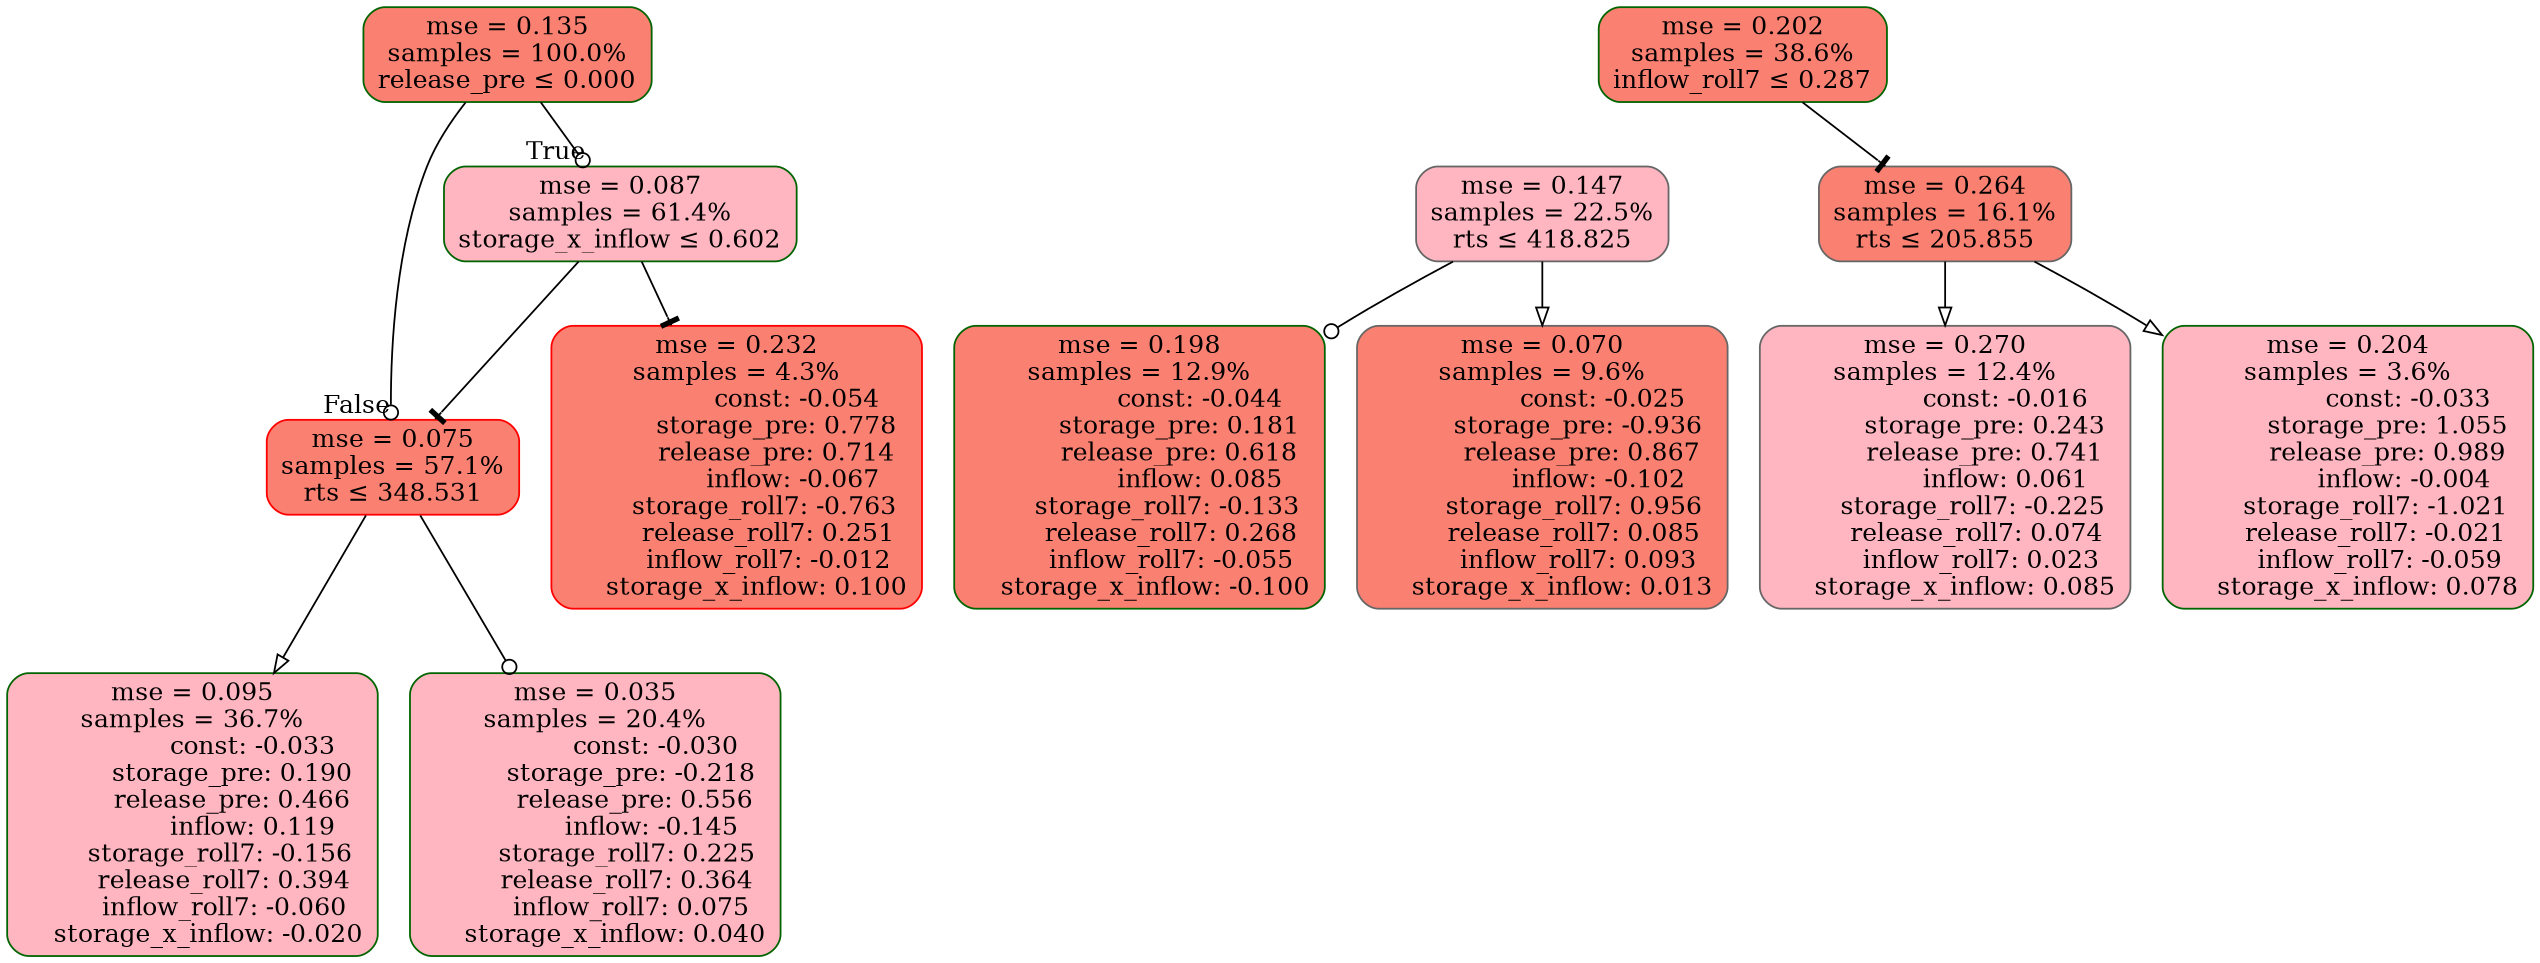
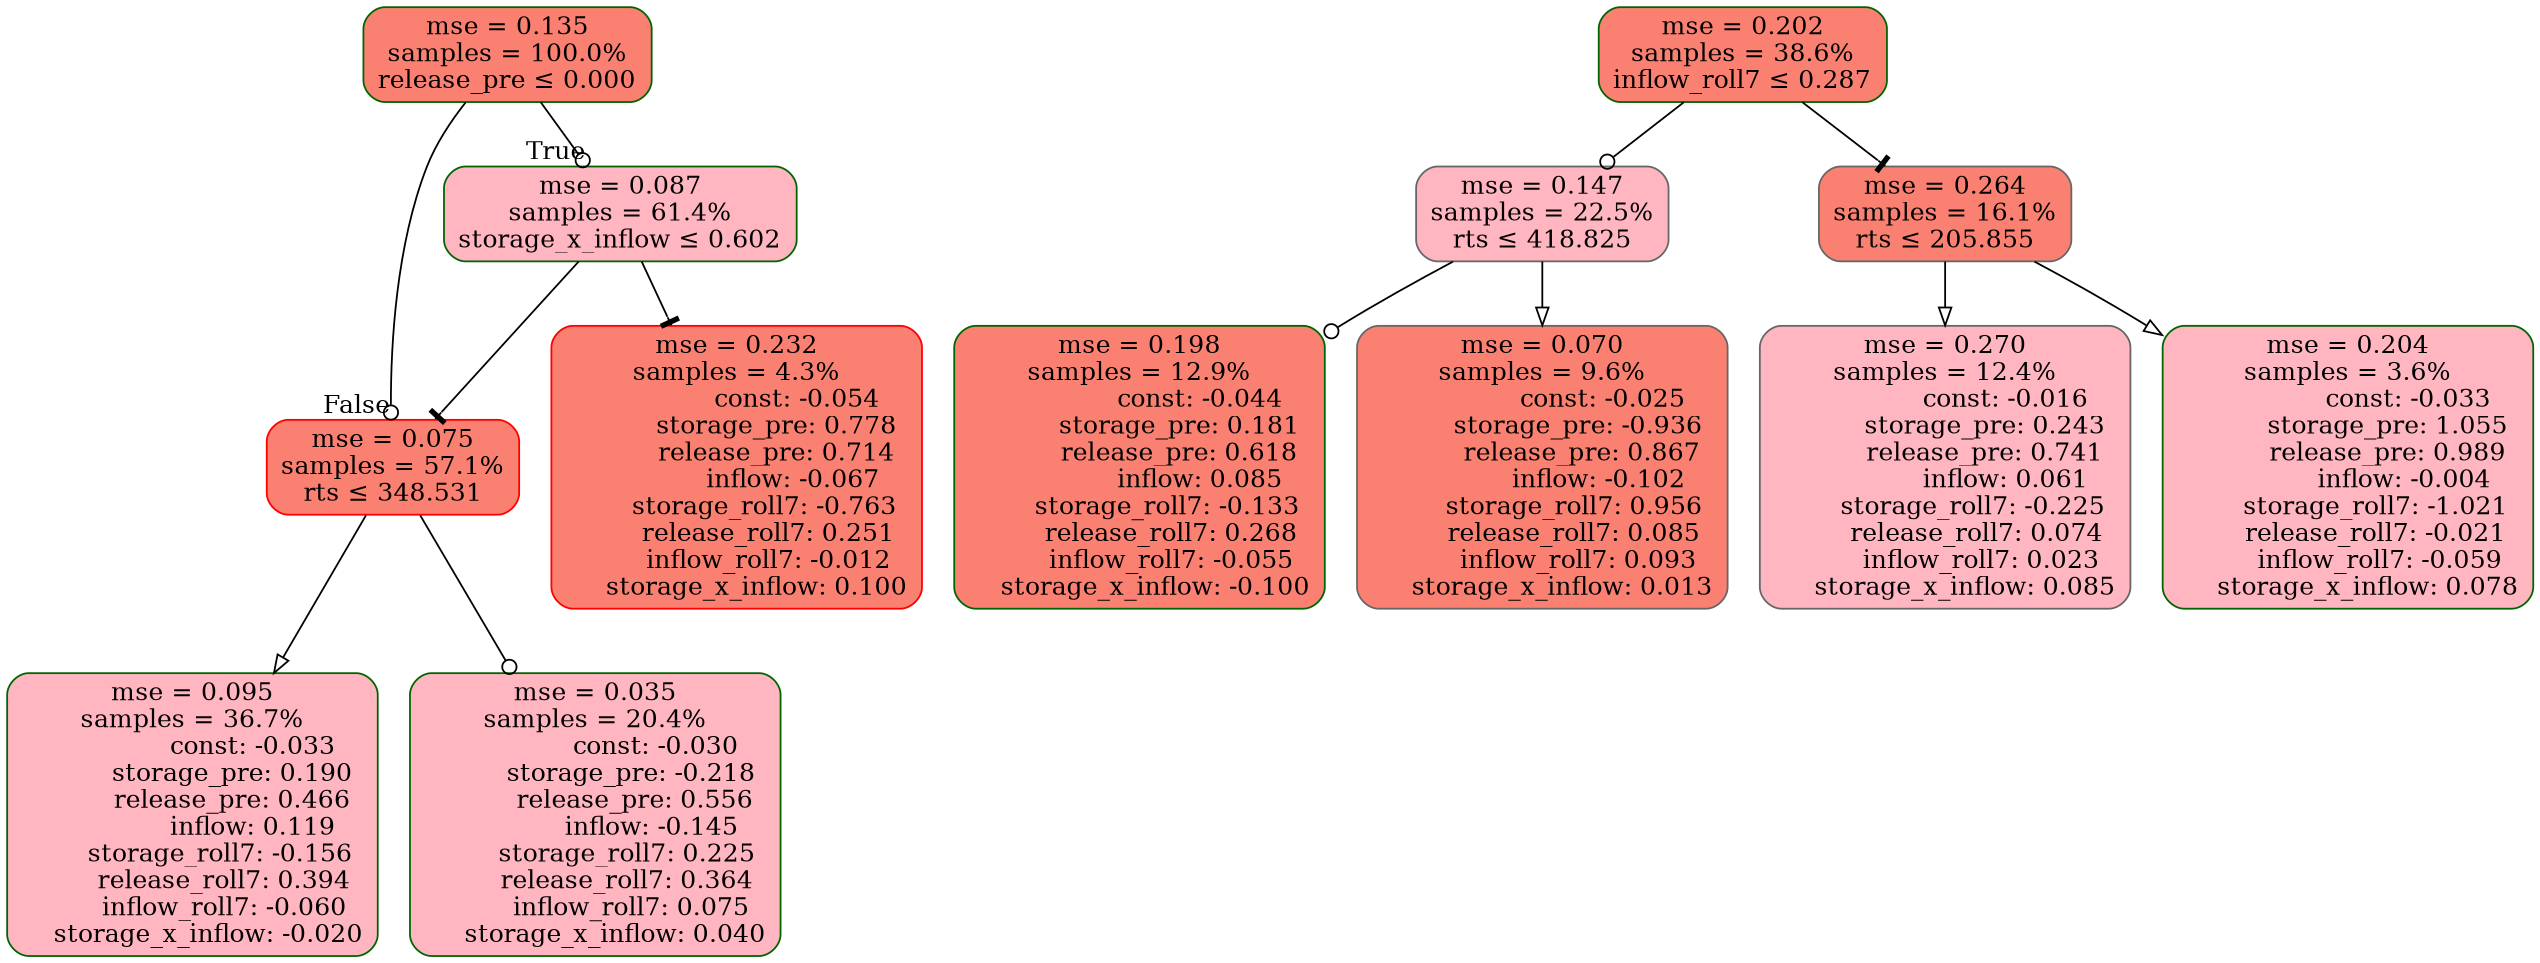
none -> (1649, 130)
